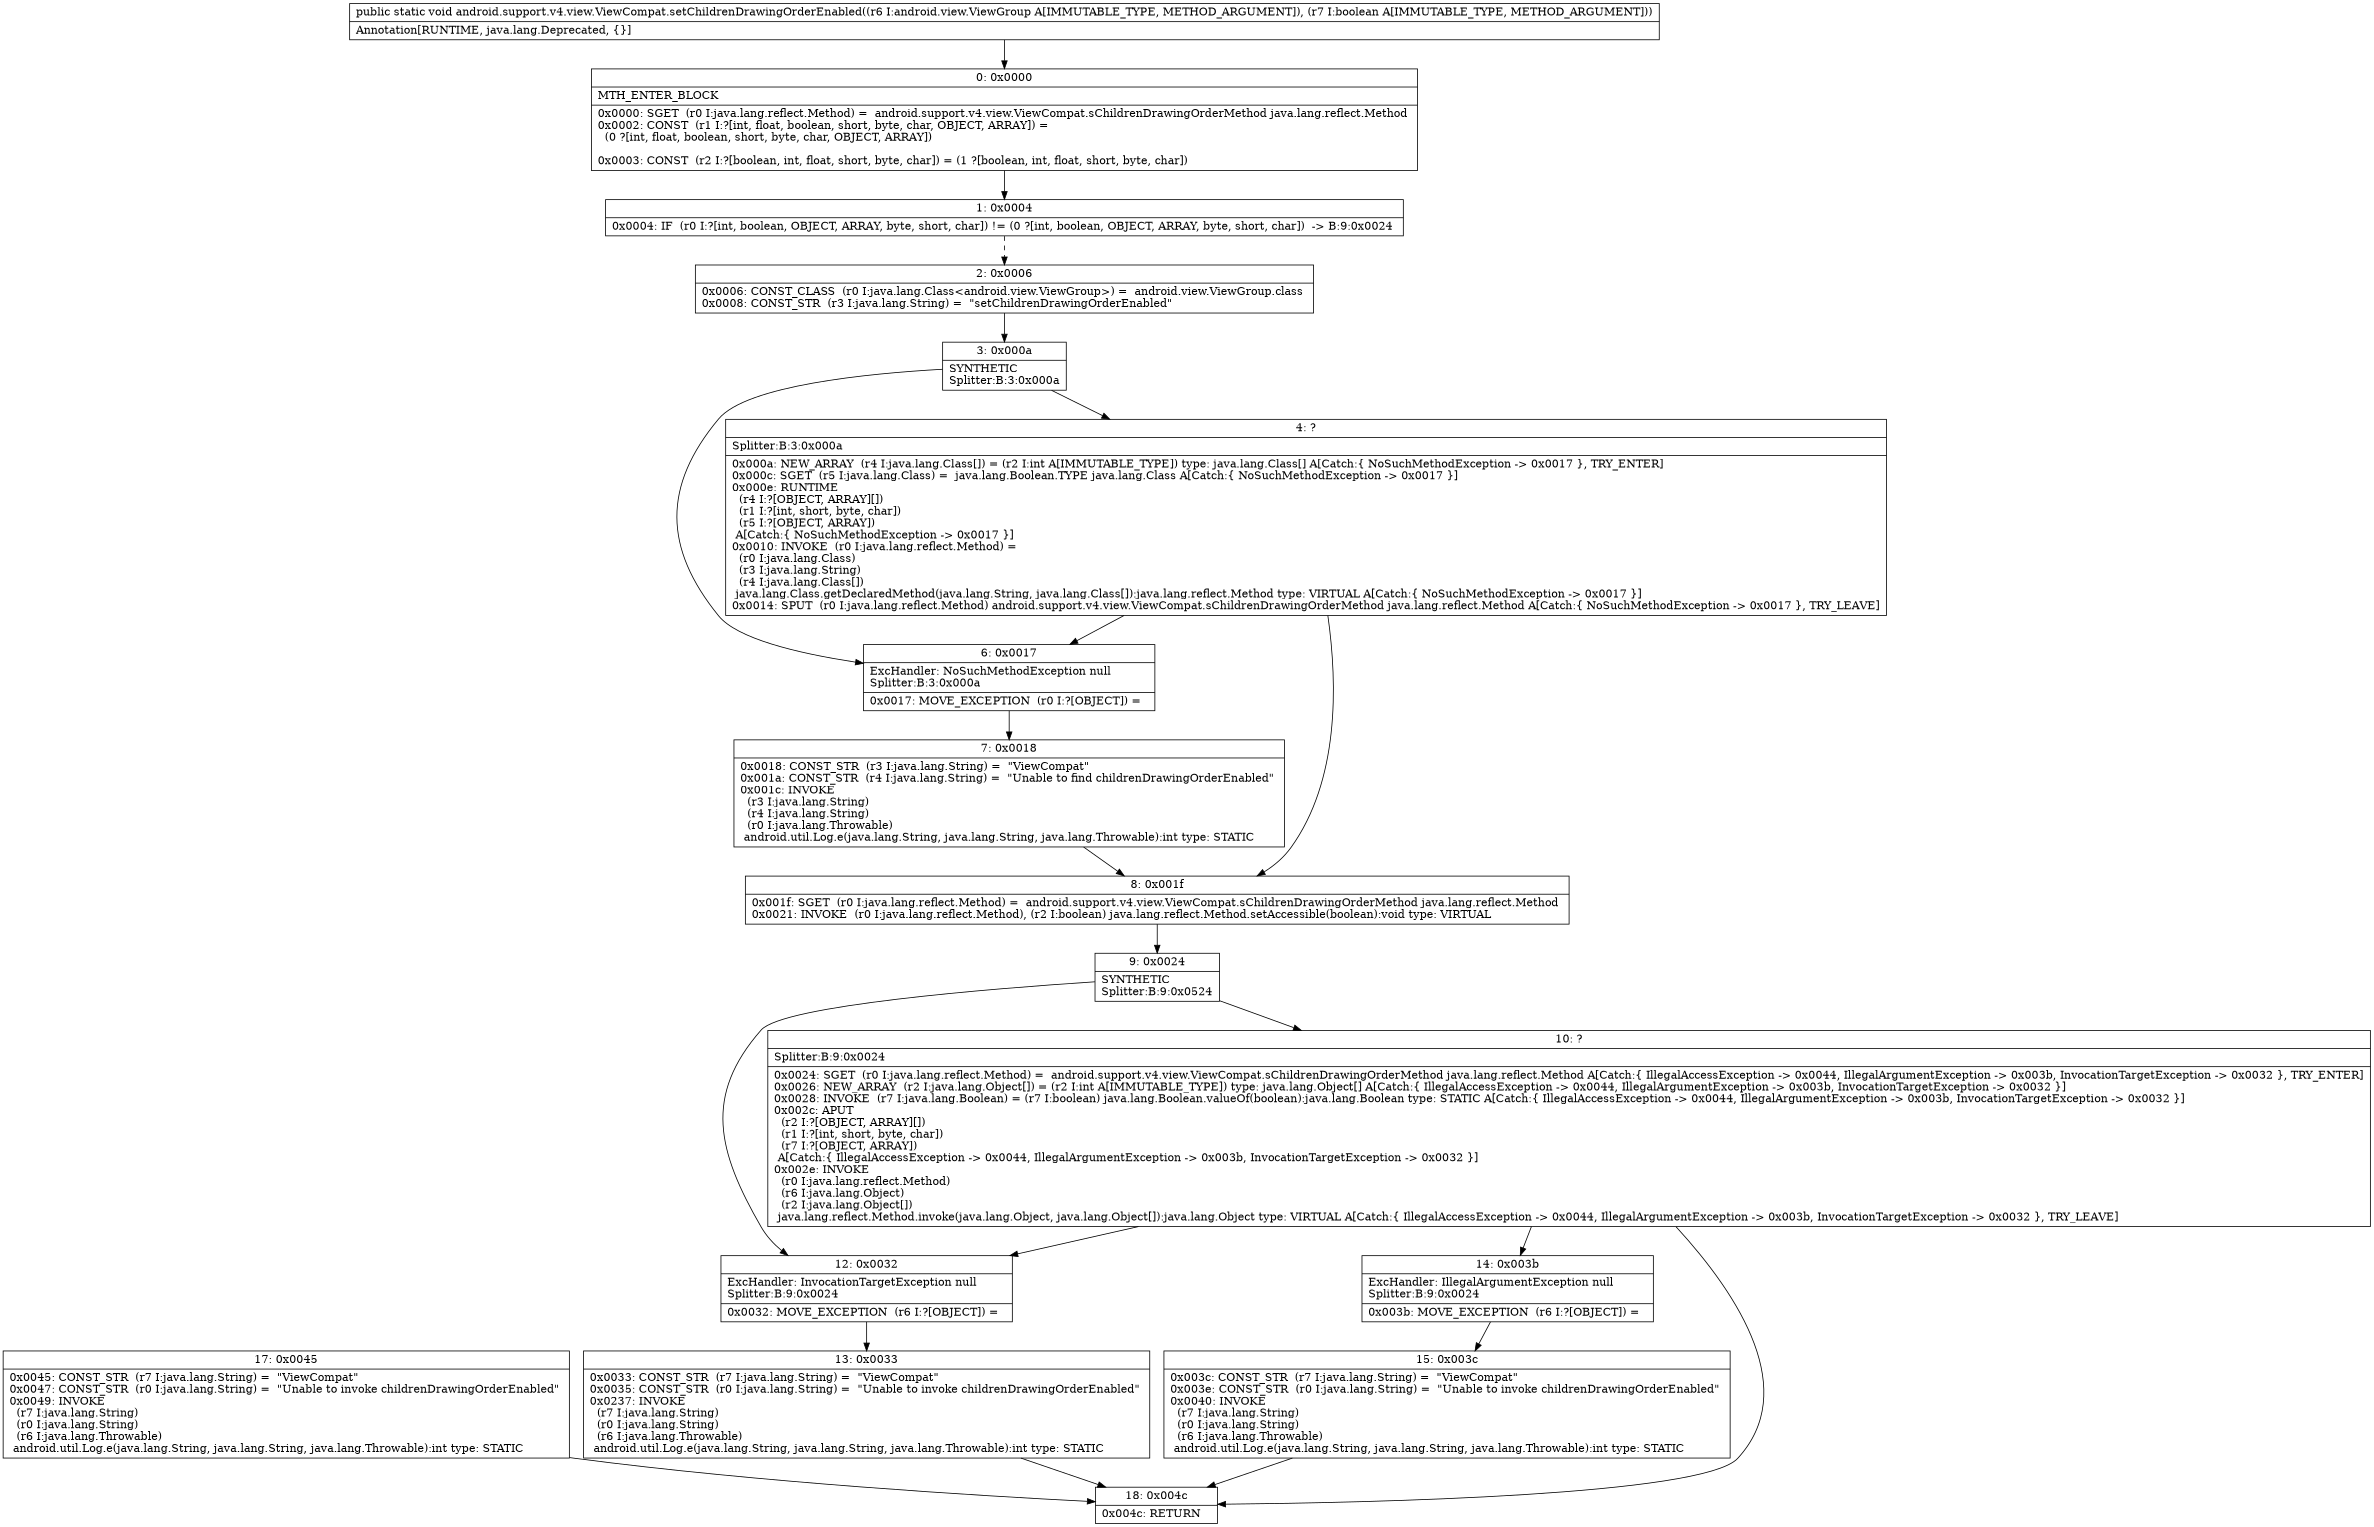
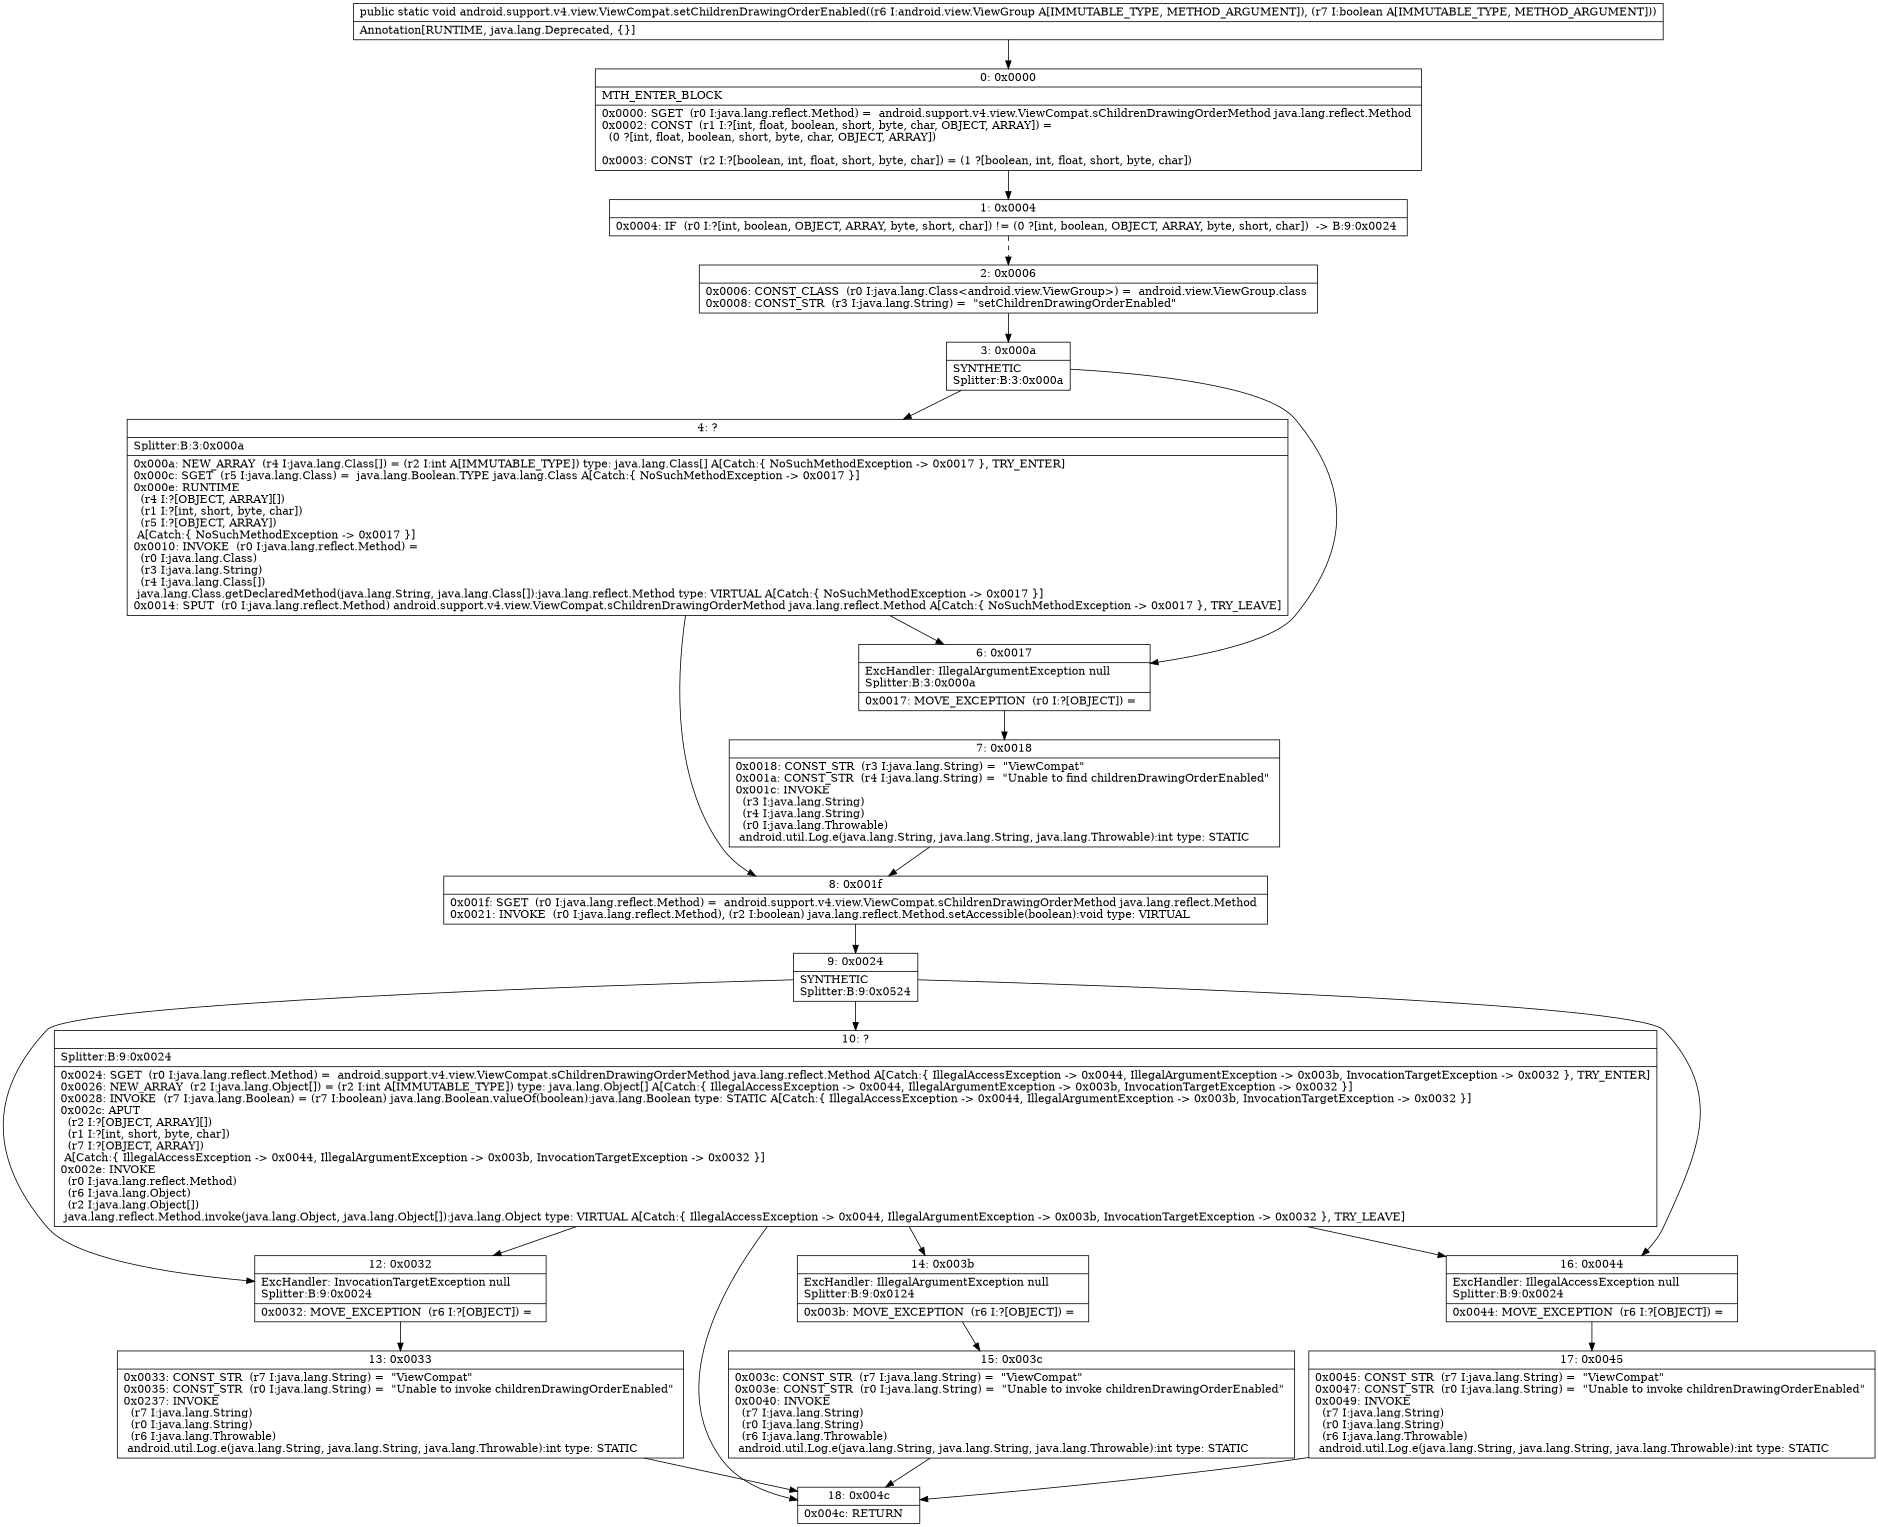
(991, 671) -> (988, 671)
none -> (1592, 1289)
(1424, 1294) -> (860, 1294)
